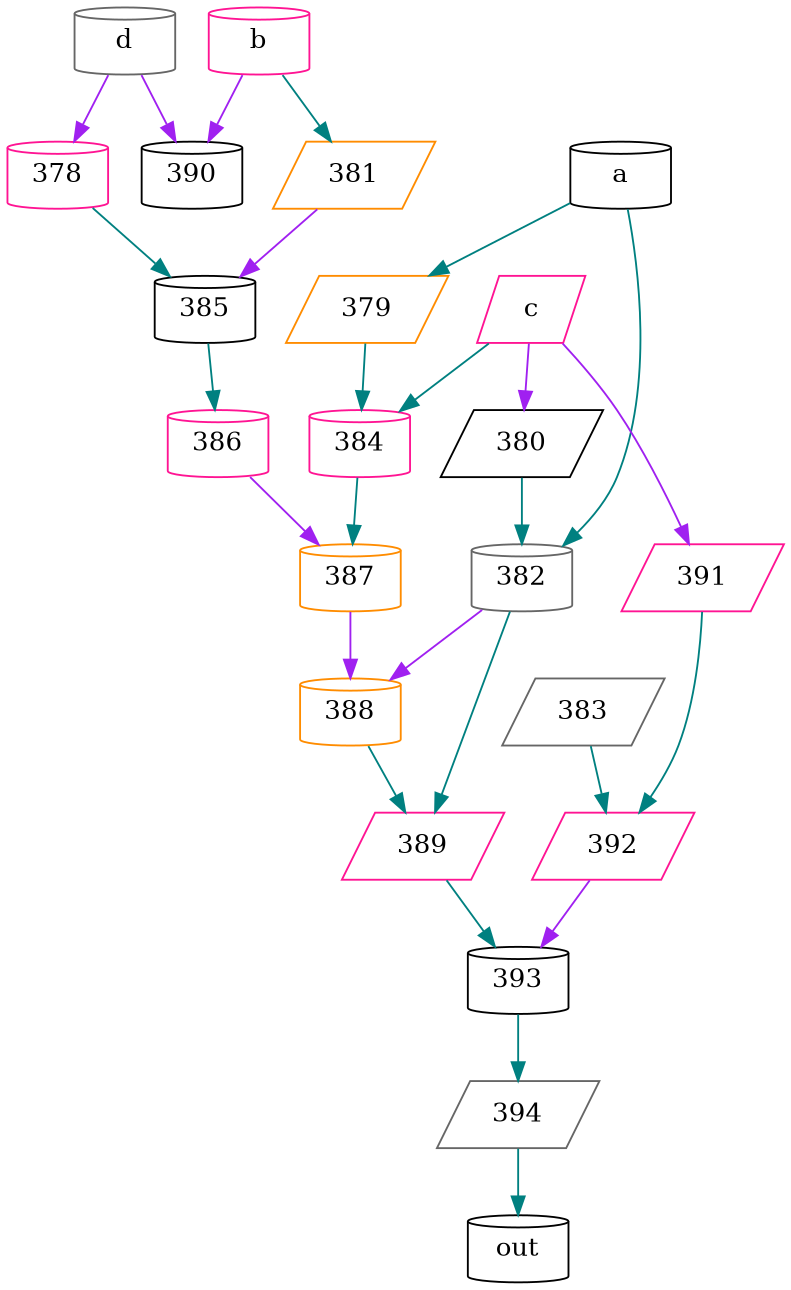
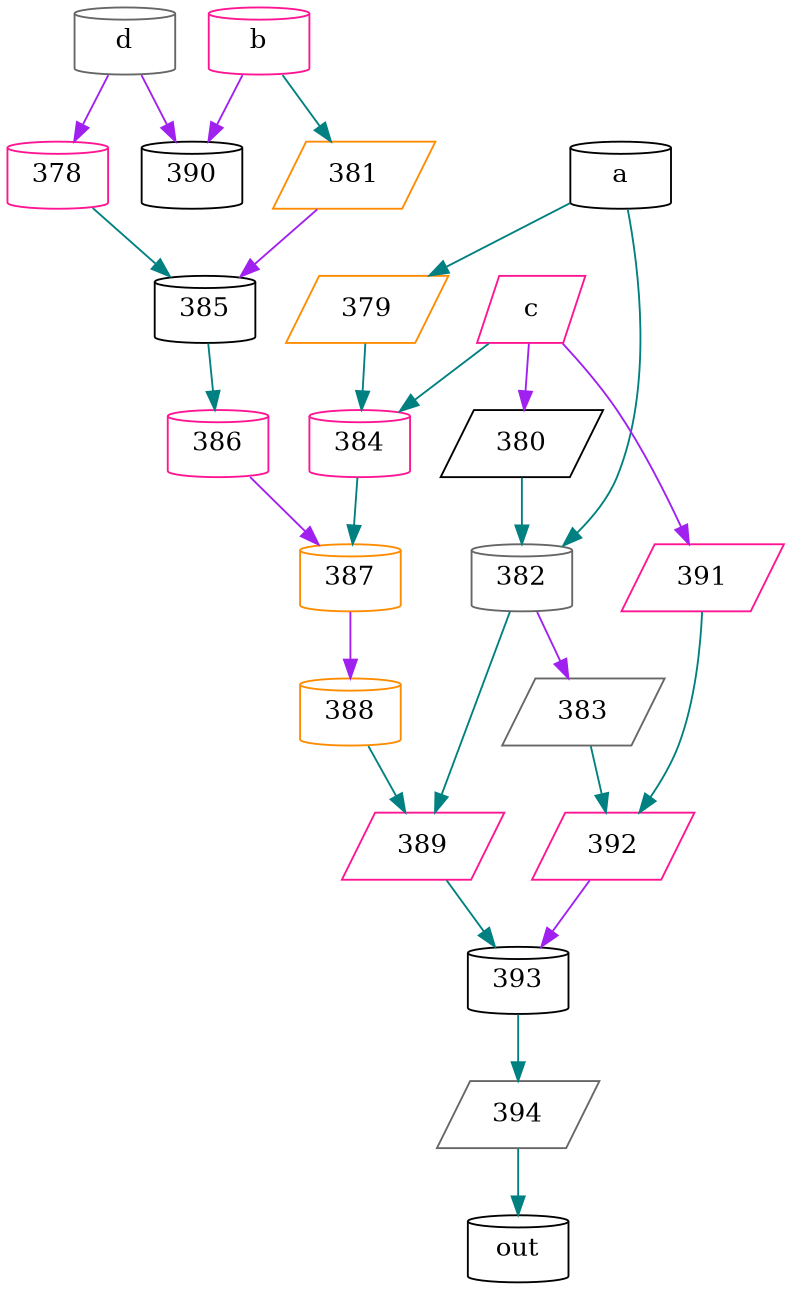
(444, 639) -> (549, 637)
